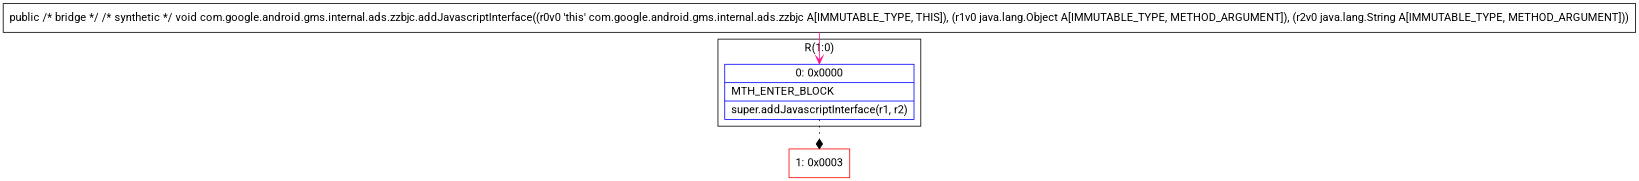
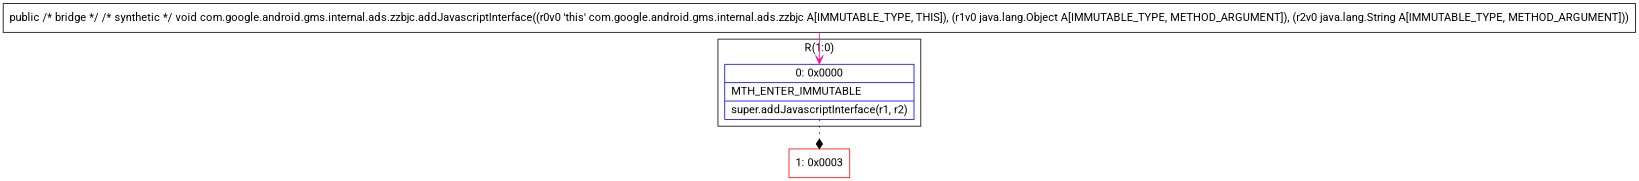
(783, 91) -> (797, 91)
